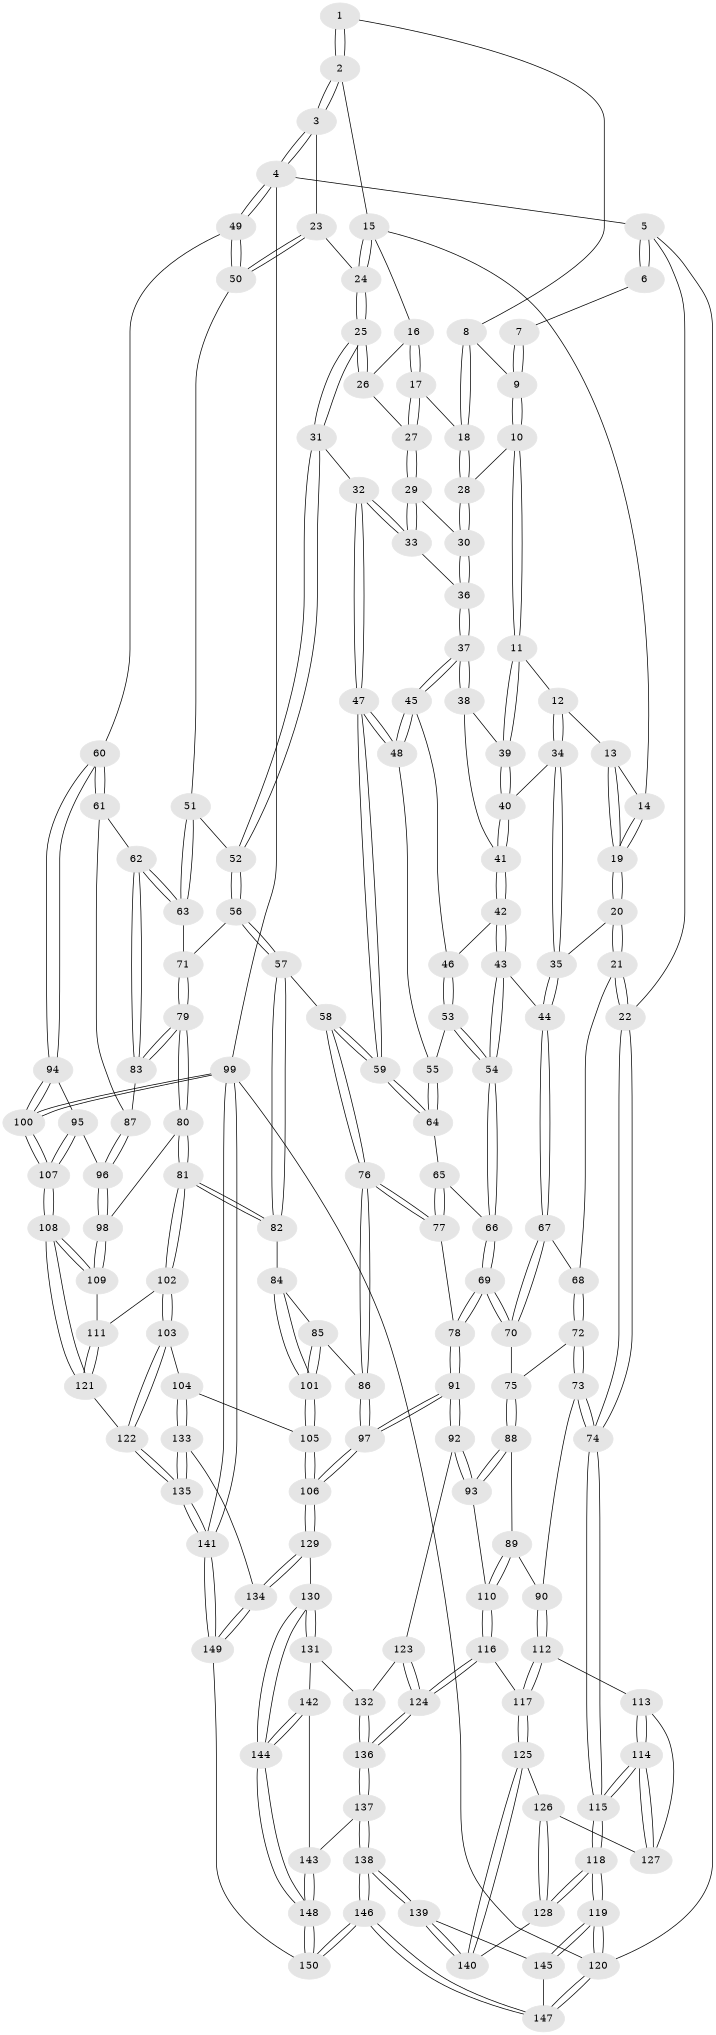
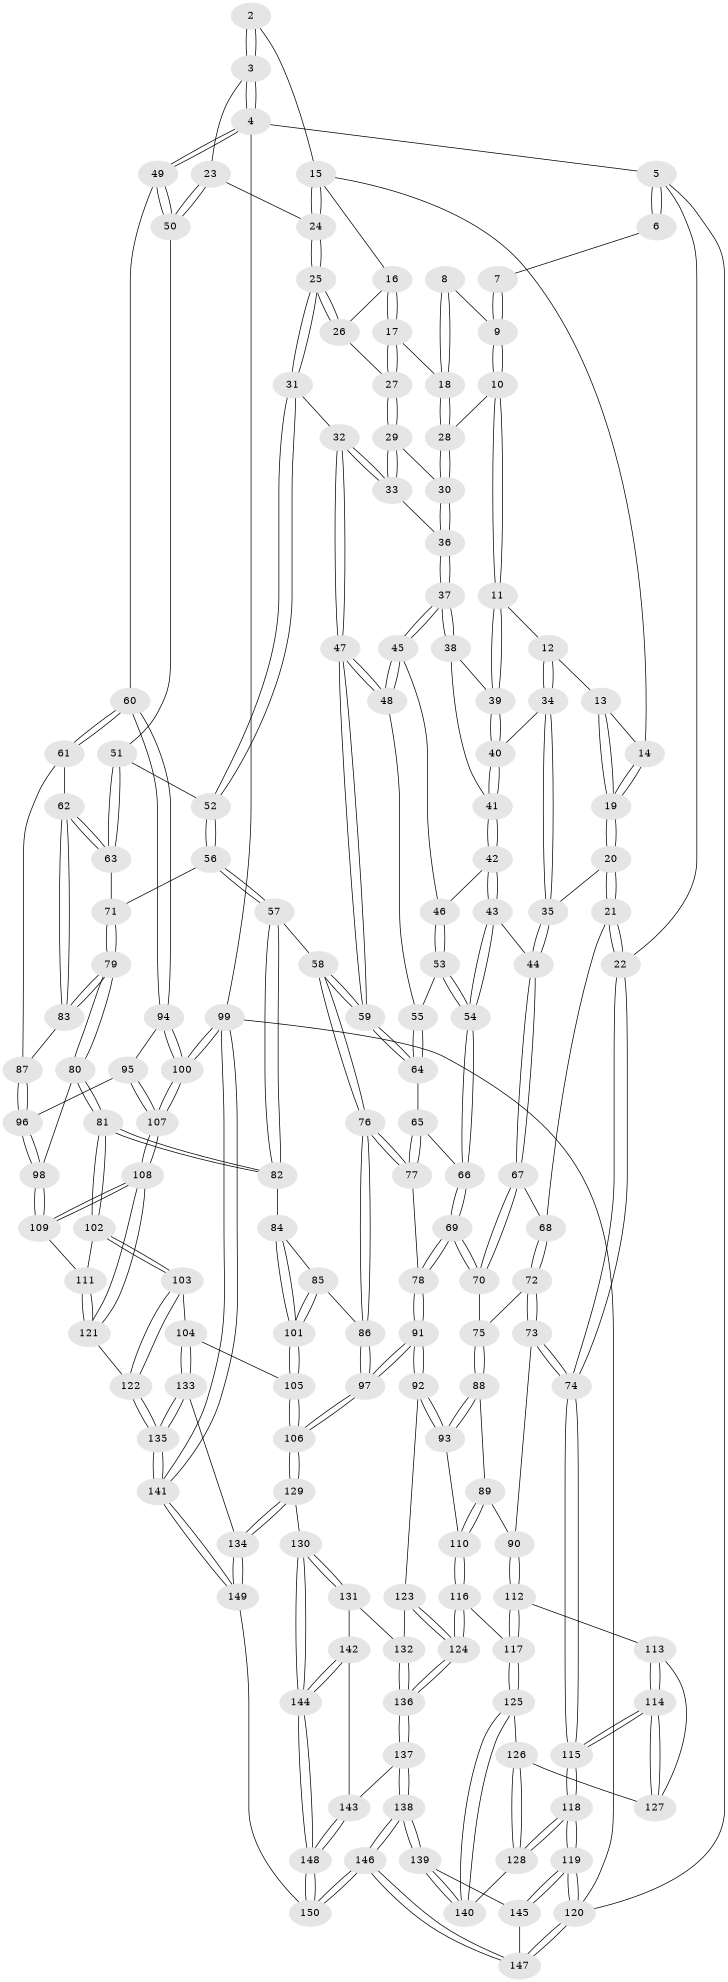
(340, 16) -> none
